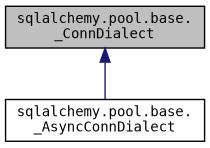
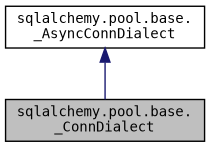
(105, 81) -> (105, 81)
